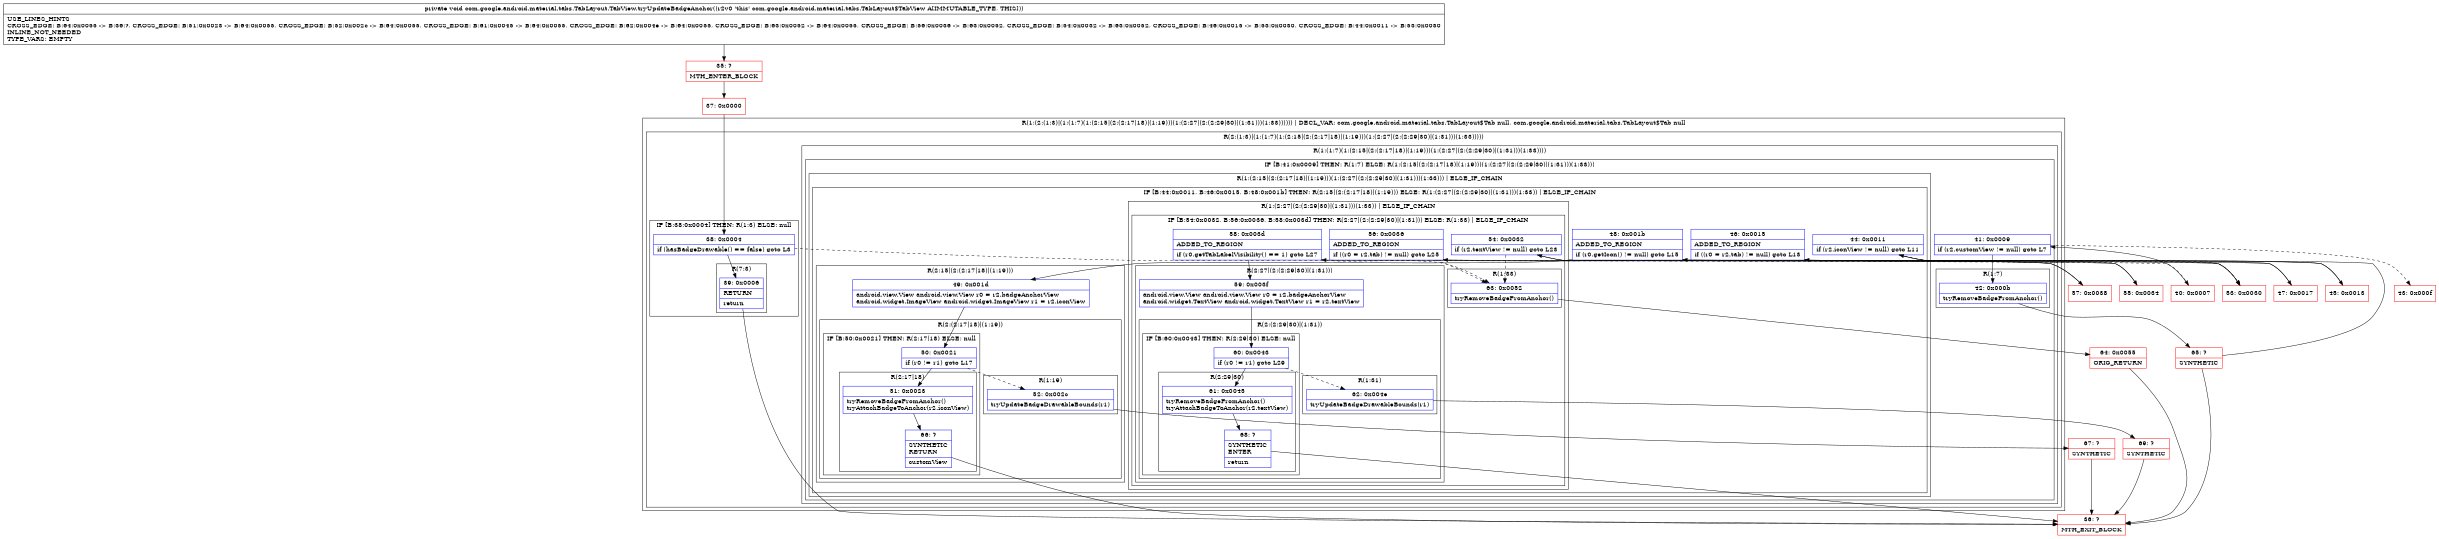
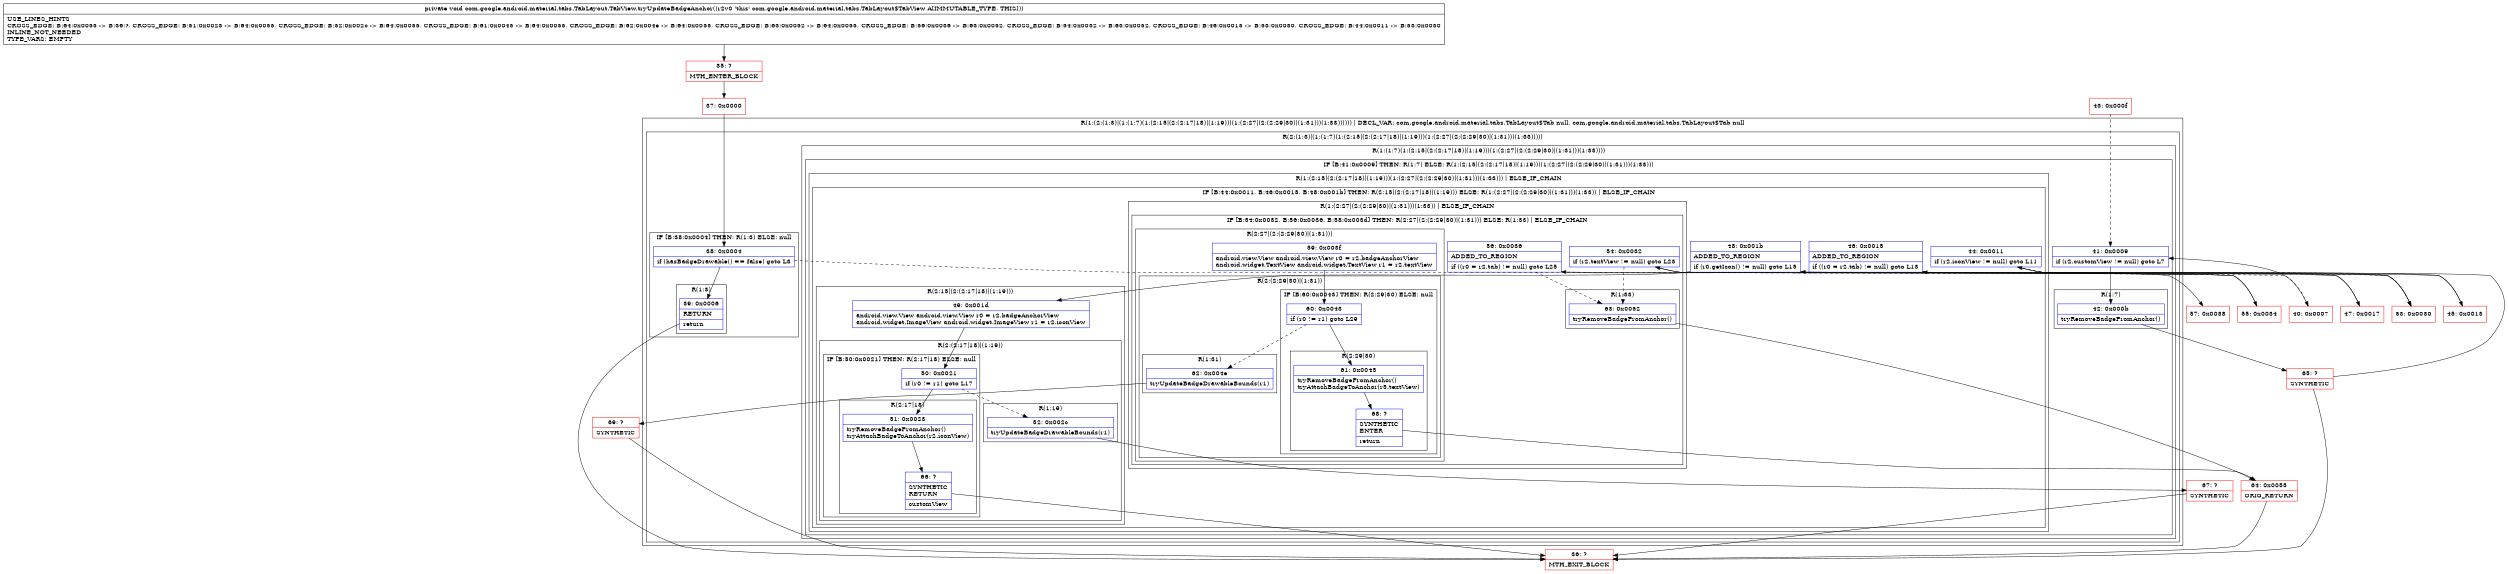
(1247, 245) -> none
(2233, 249) -> (2110, 178)
(741, 269) -> (701, 290)
(1227, 408) -> (1359, 387)
(1662, 486) -> (1827, 463)
